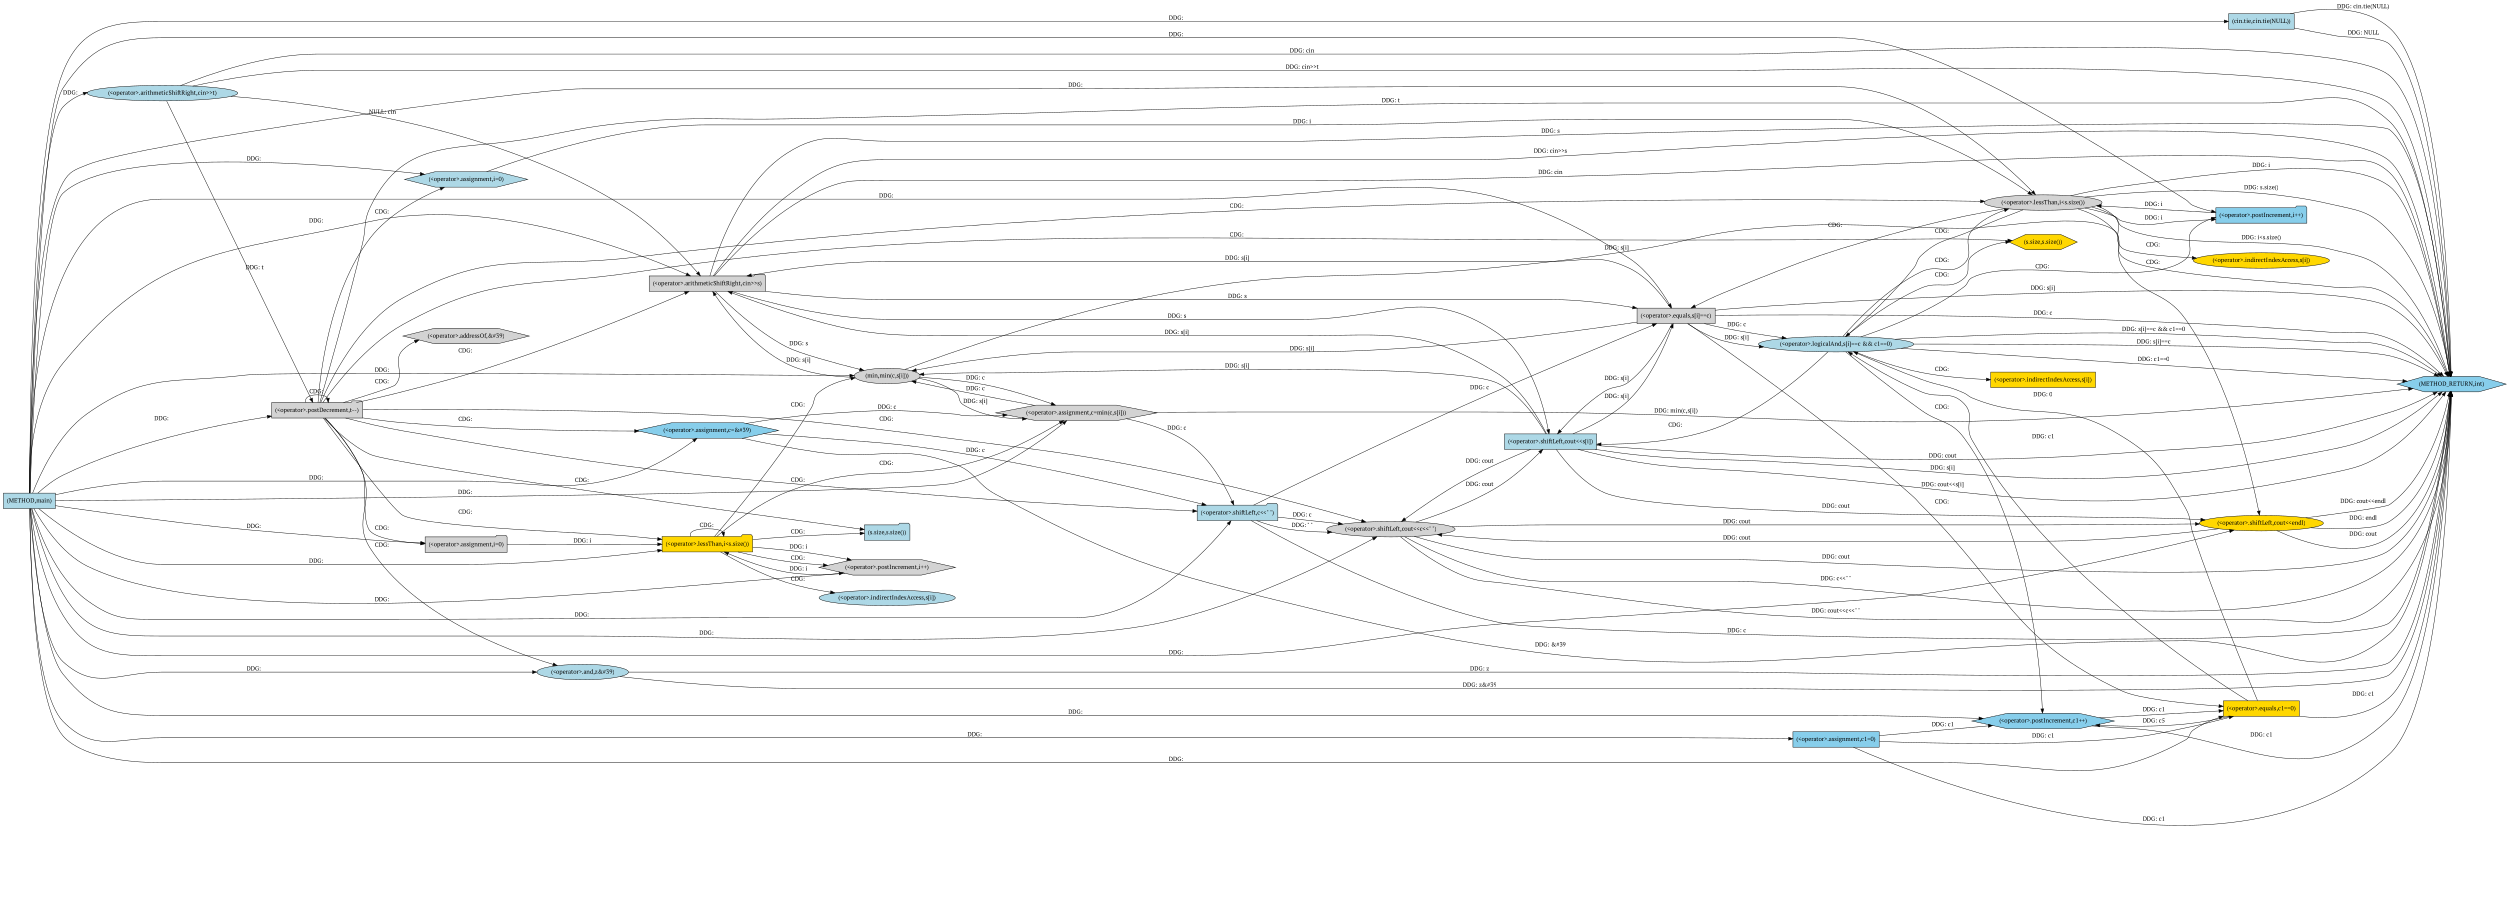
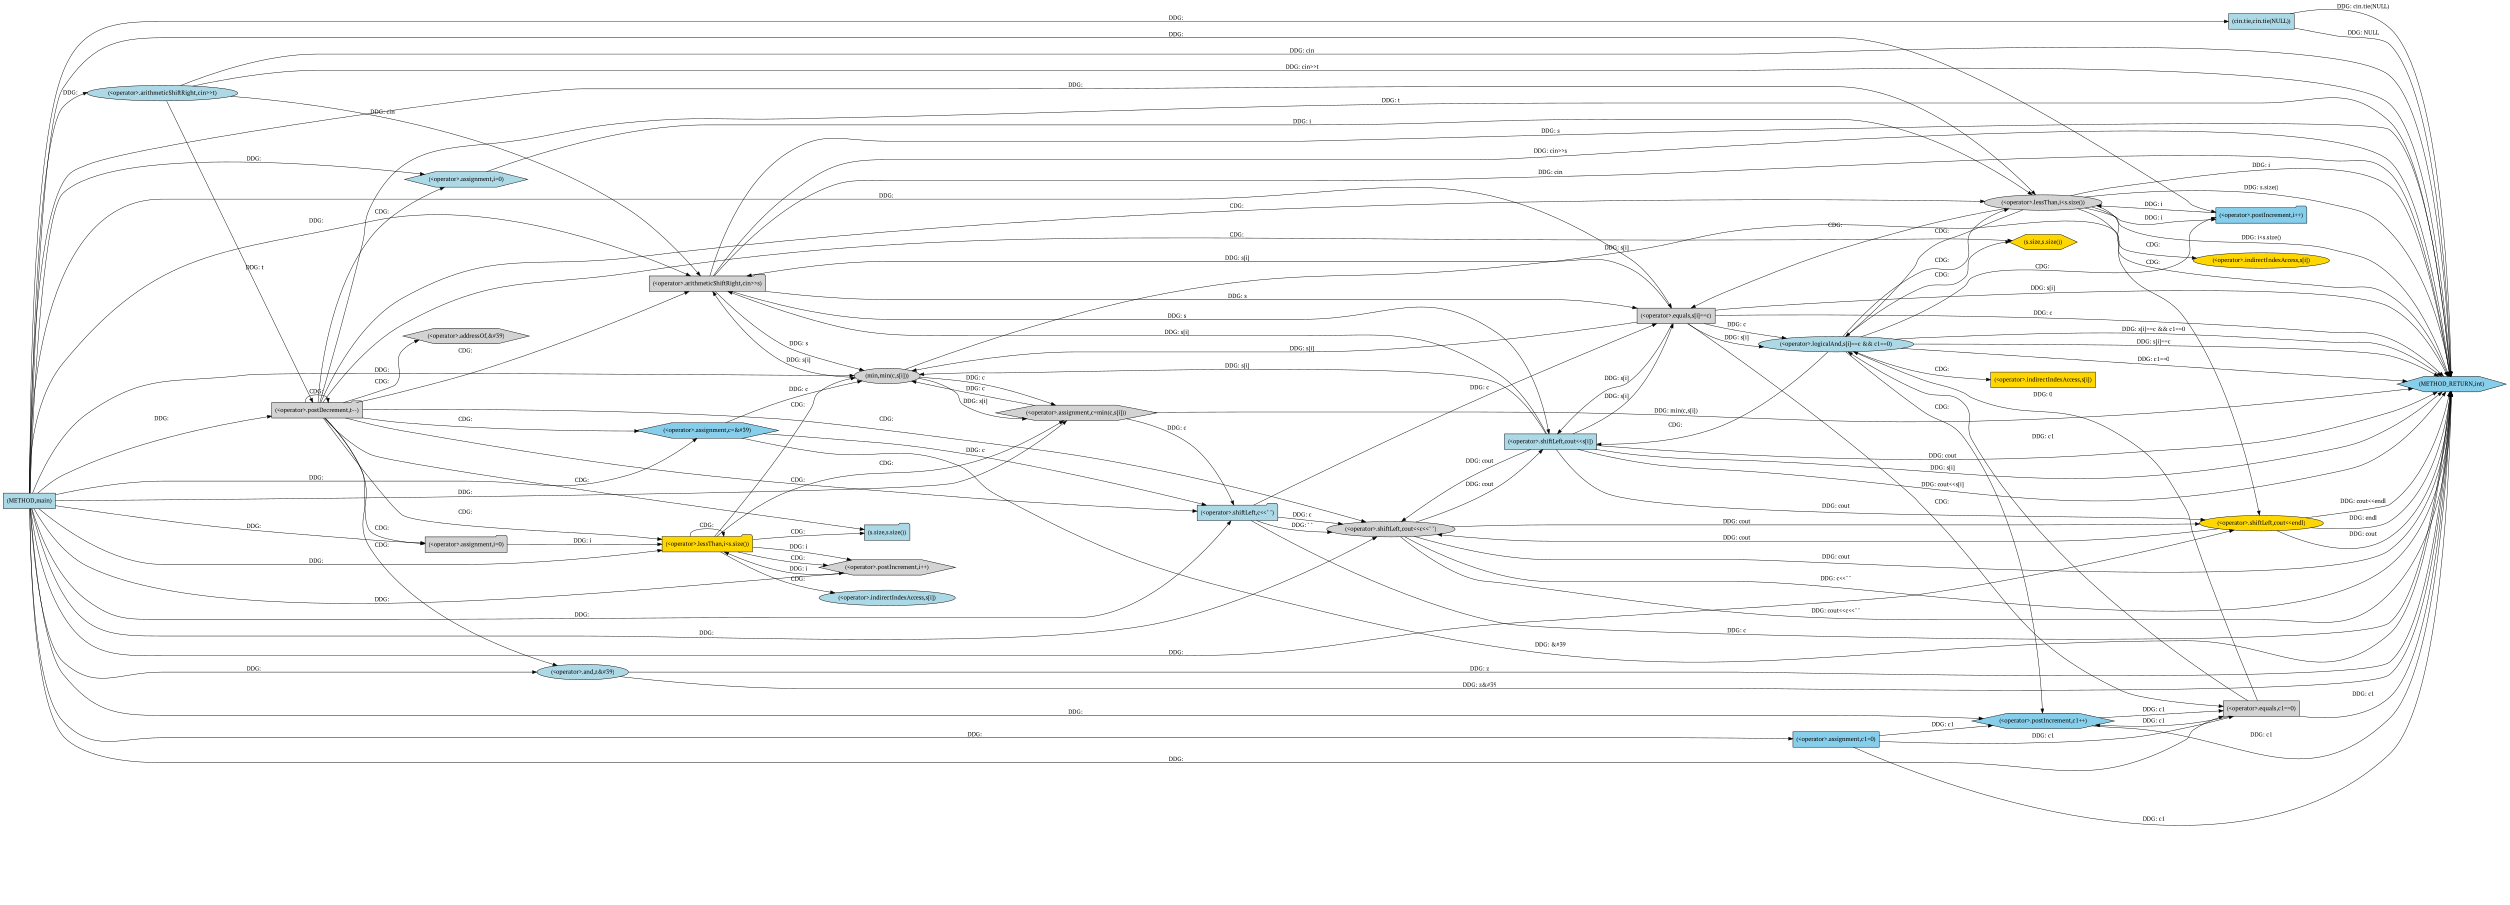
(383, 112) -> (383, 112)
(874, 411) -> (791, 399)
(2261, 709) -> (2261, 709)
(2154, 721) -> (2154, 721)
